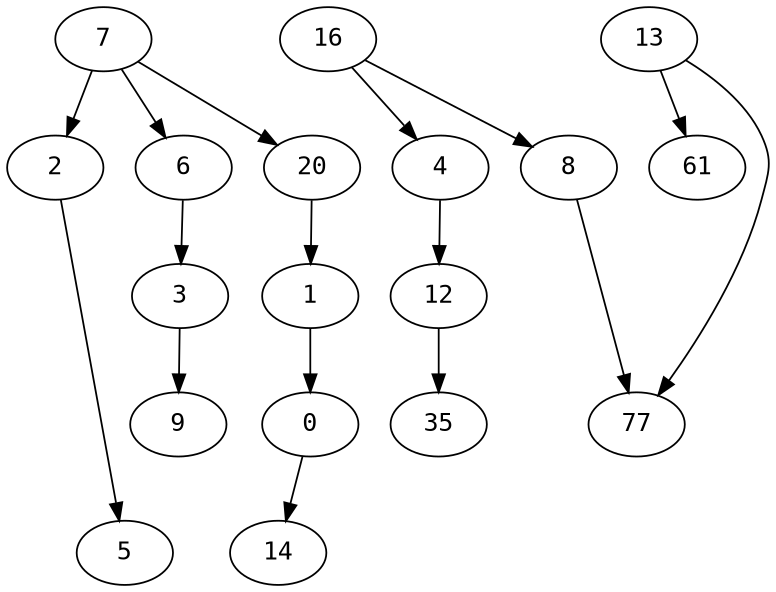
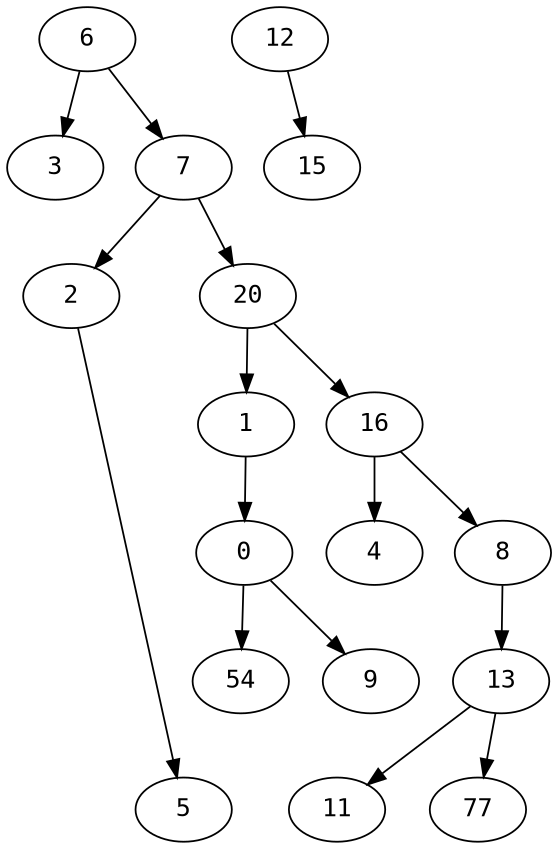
(139, 96) -> (130, 96)
(697, 168) -> (337, 810)
(440, 223) -> none
(600, 287) -> (502, 608)
(179, 351) -> (301, 611)
none -> (305, 354)
(439, 424) -> (312, 168)
(278, 553) -> (241, 681)
